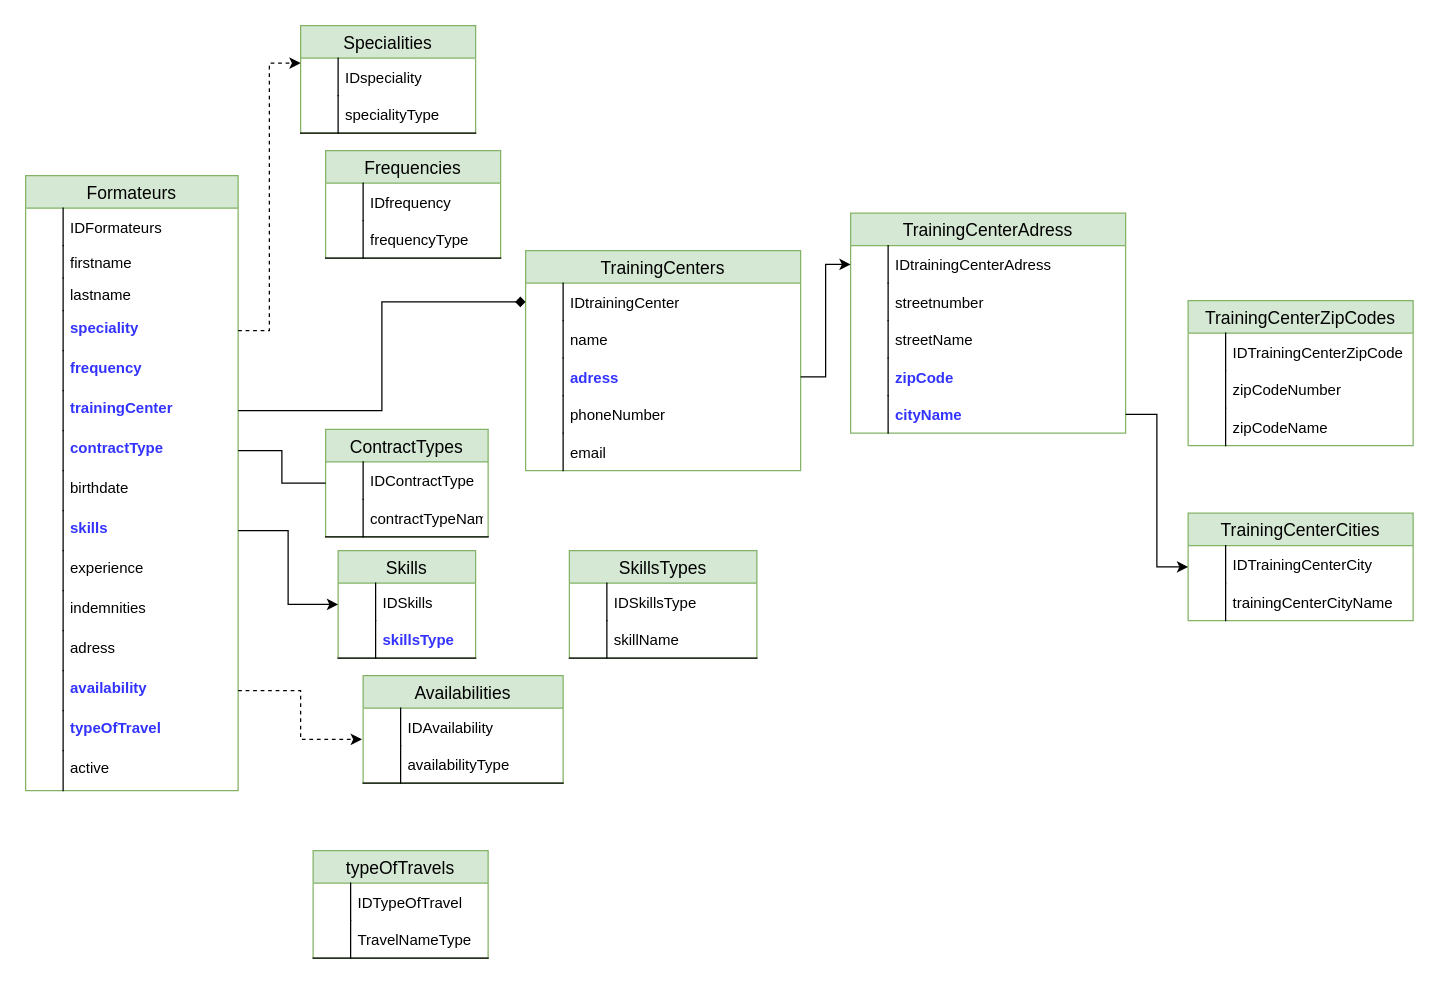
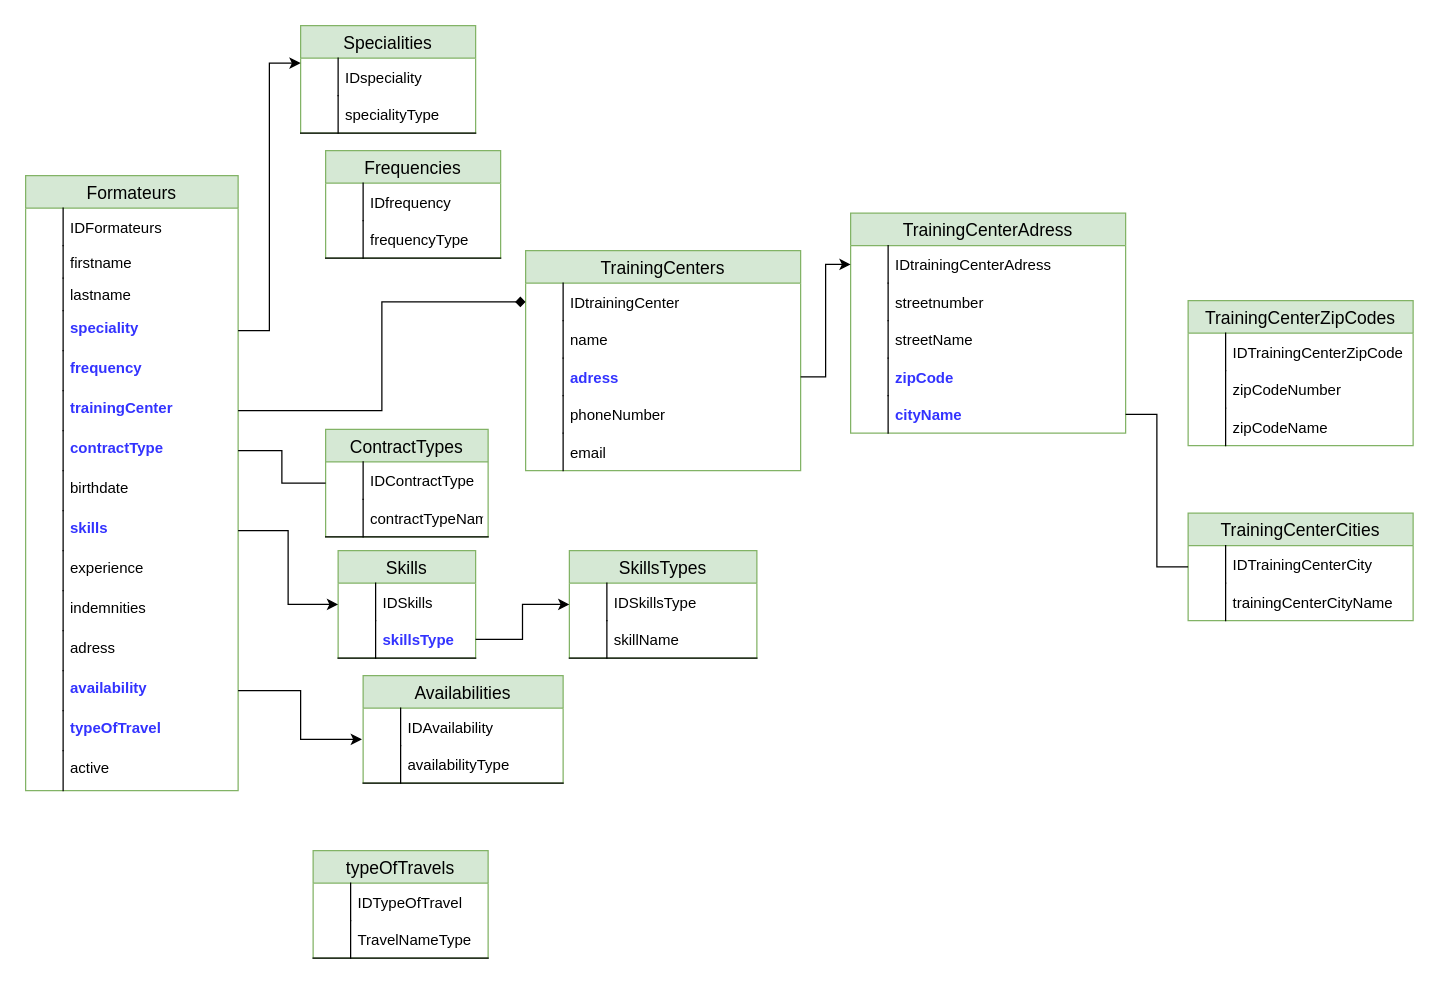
(269, 199) -> (269, 199)
(1178, 567) -> (1181, 567)
none -> (523, 625)
(301, 712) -> (301, 712)
